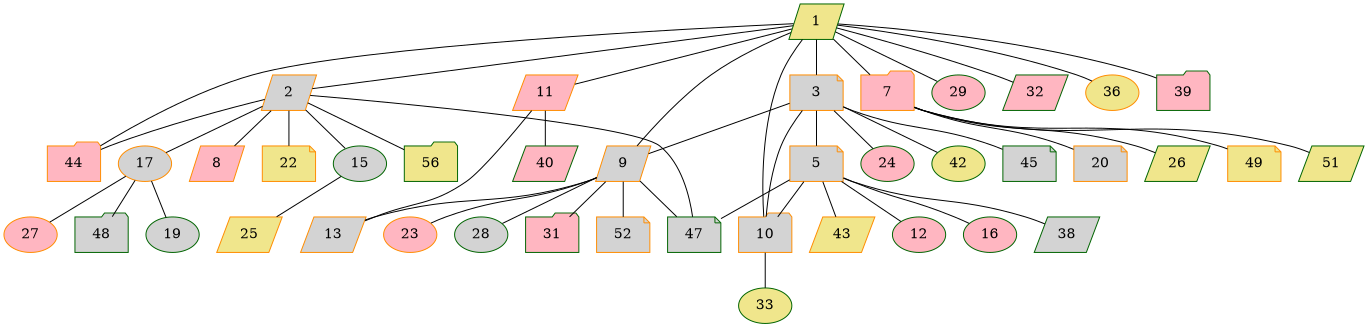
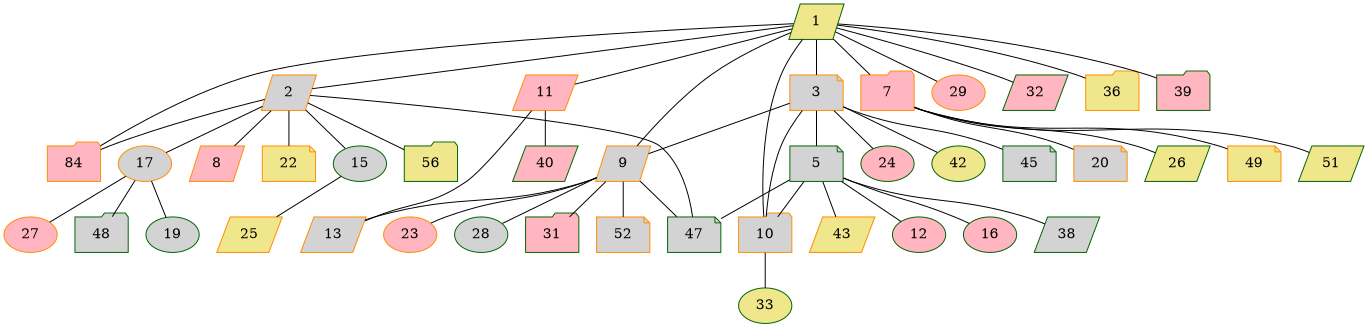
(958, 93) -> (958, 93)
(1112, 93) -> (1112, 93)
(74, 164) -> (74, 164)
(816, 164) -> (816, 164)
